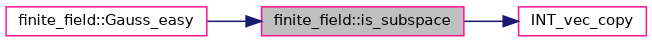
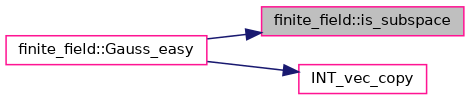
(484, 21) -> (245, 66)
